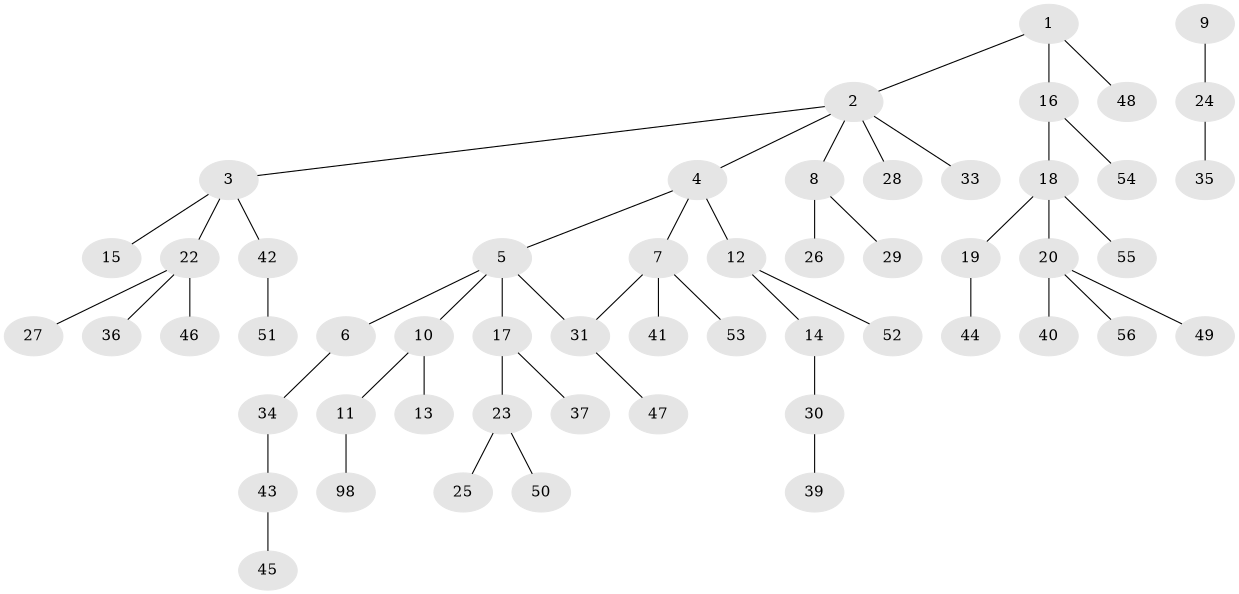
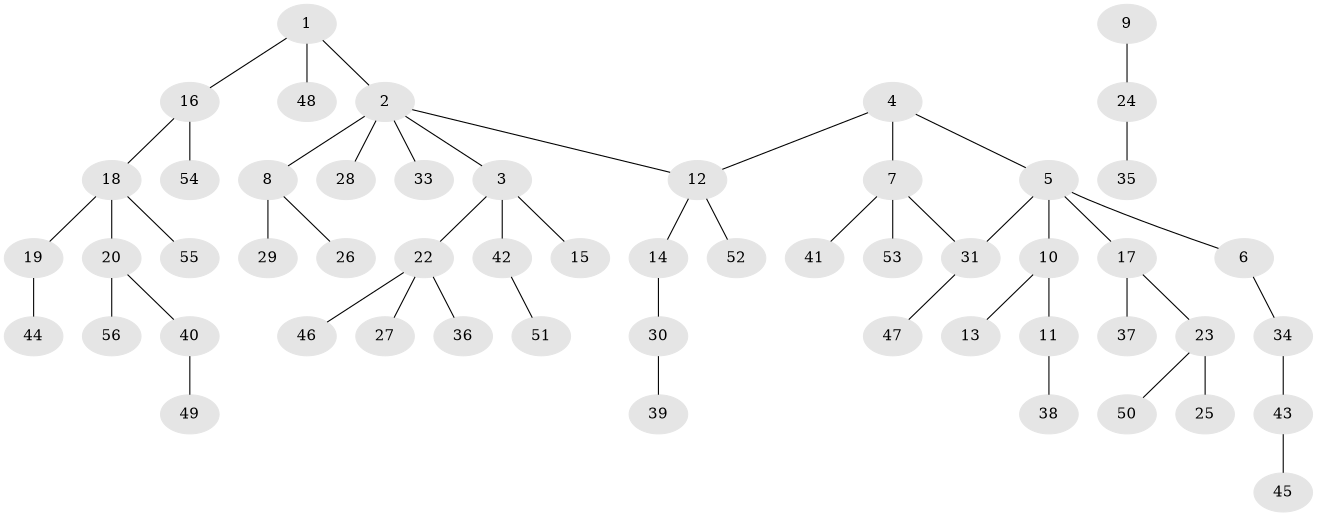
(776, 141) -> (541, 141)
(1127, 297) -> (190, 375)
(346, 492) -> (1049, 414)
